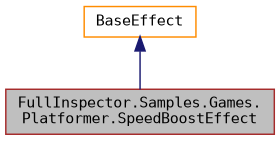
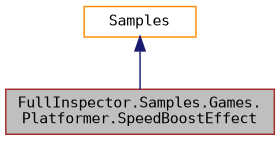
(140, 22) -> (140, 22)
